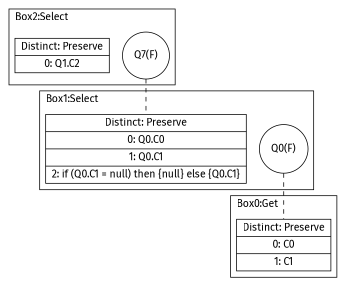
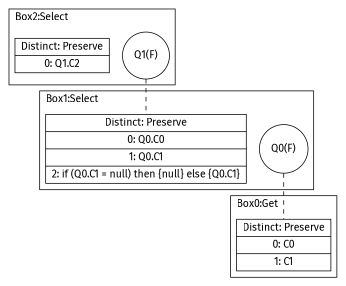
(146, 56) -> (146, 56)
